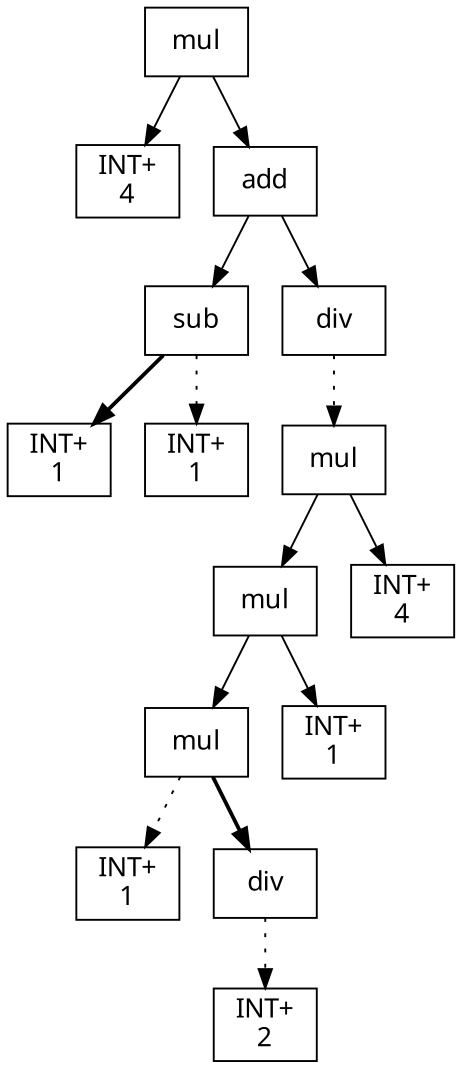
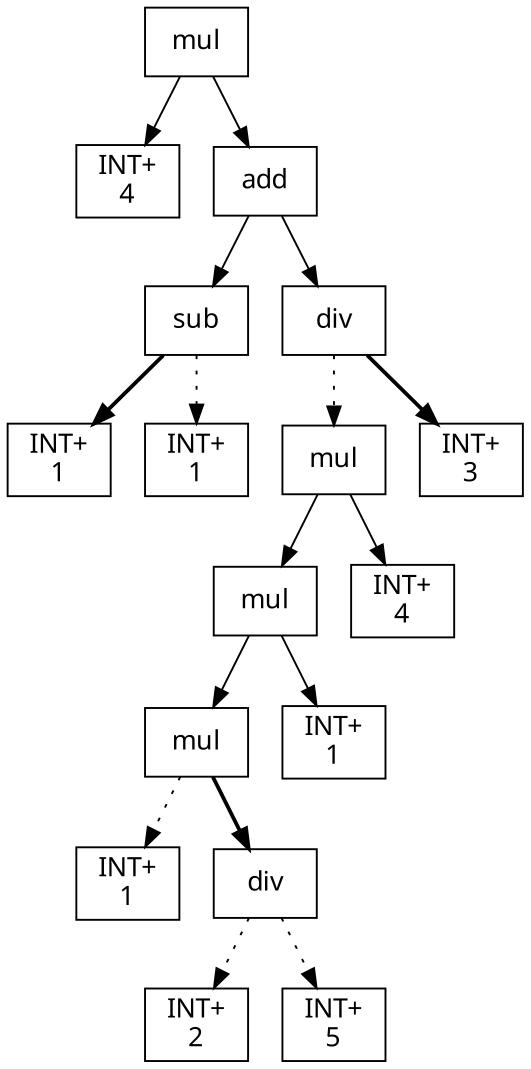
none -> (471, 460)
none -> (334, 1025)
